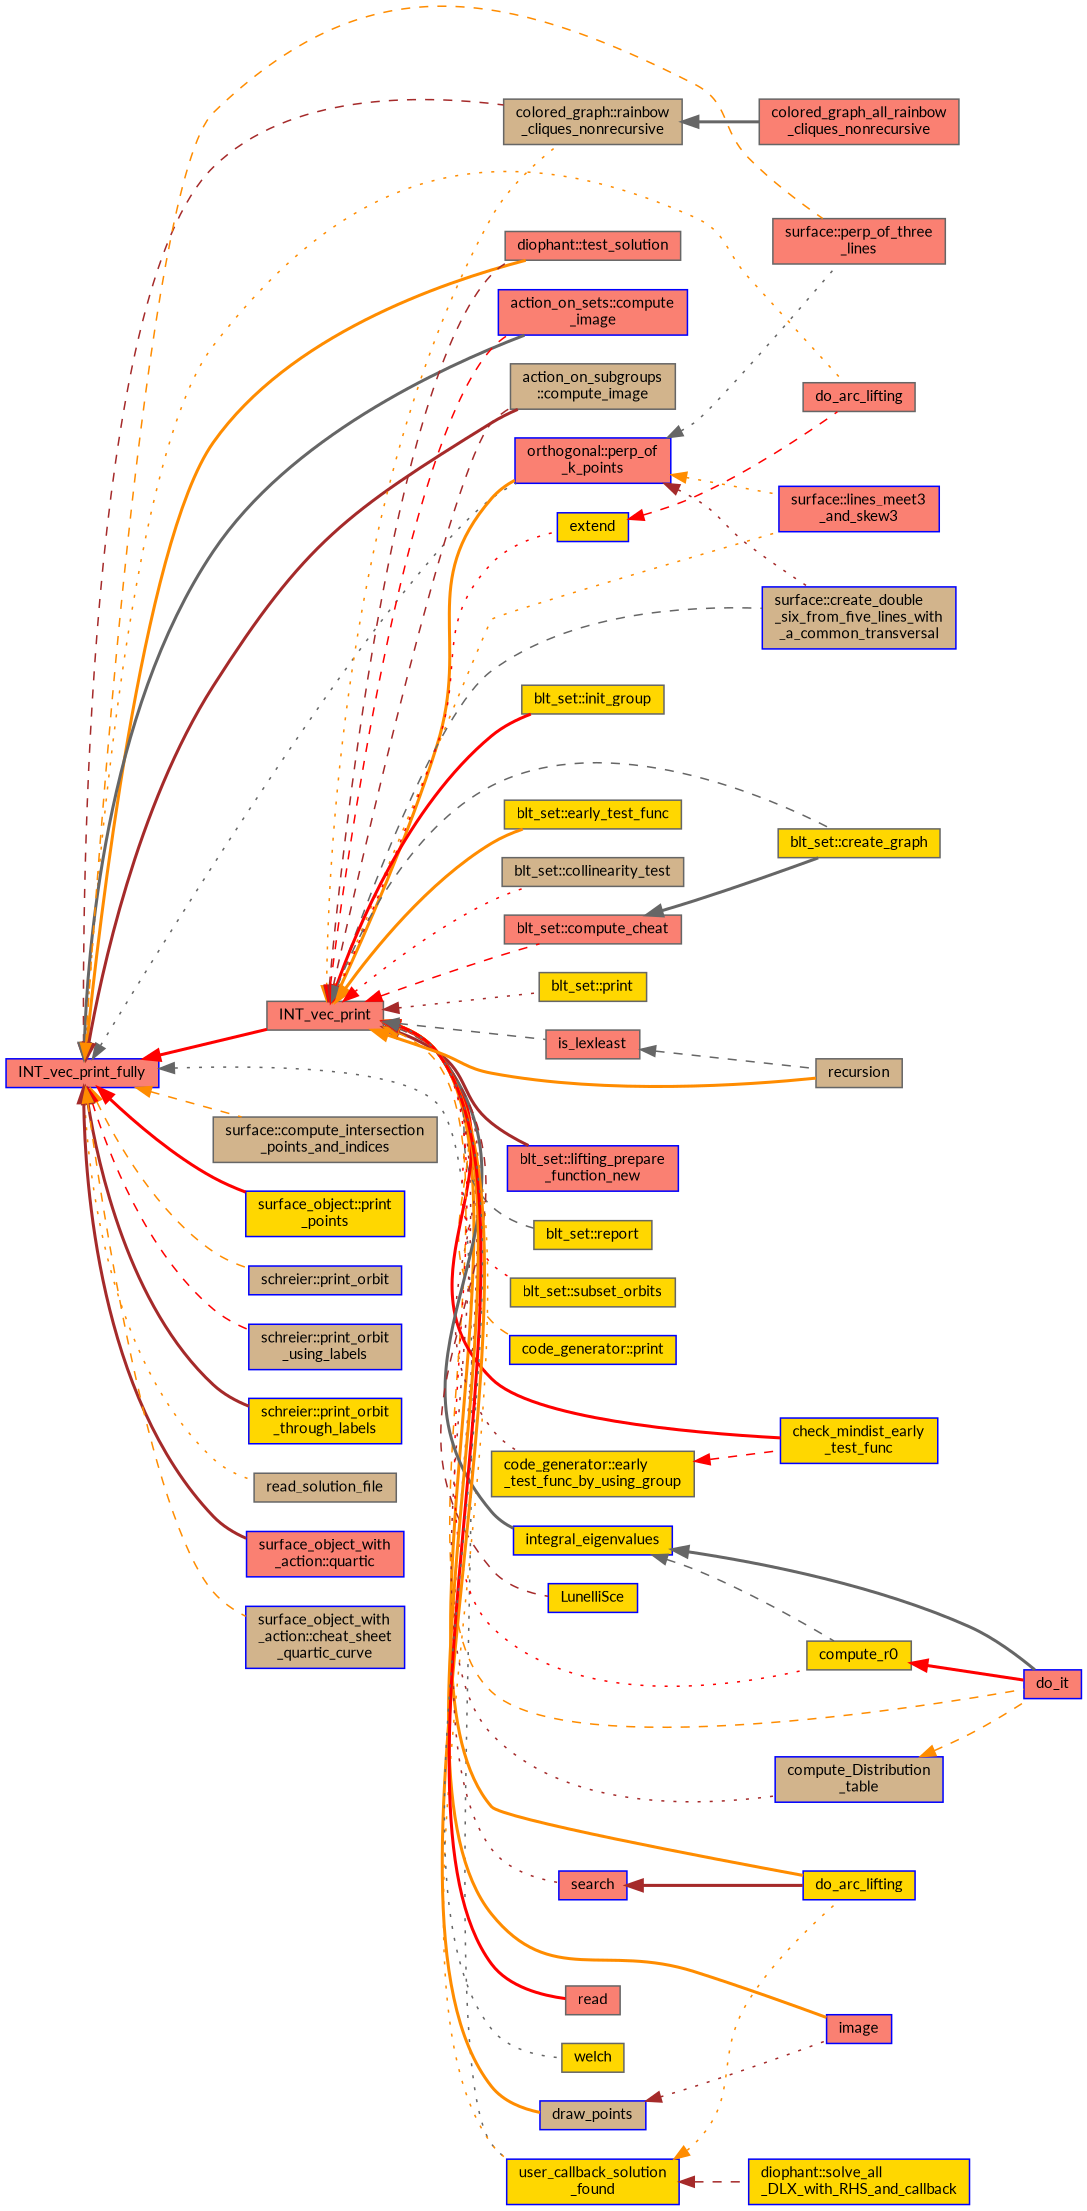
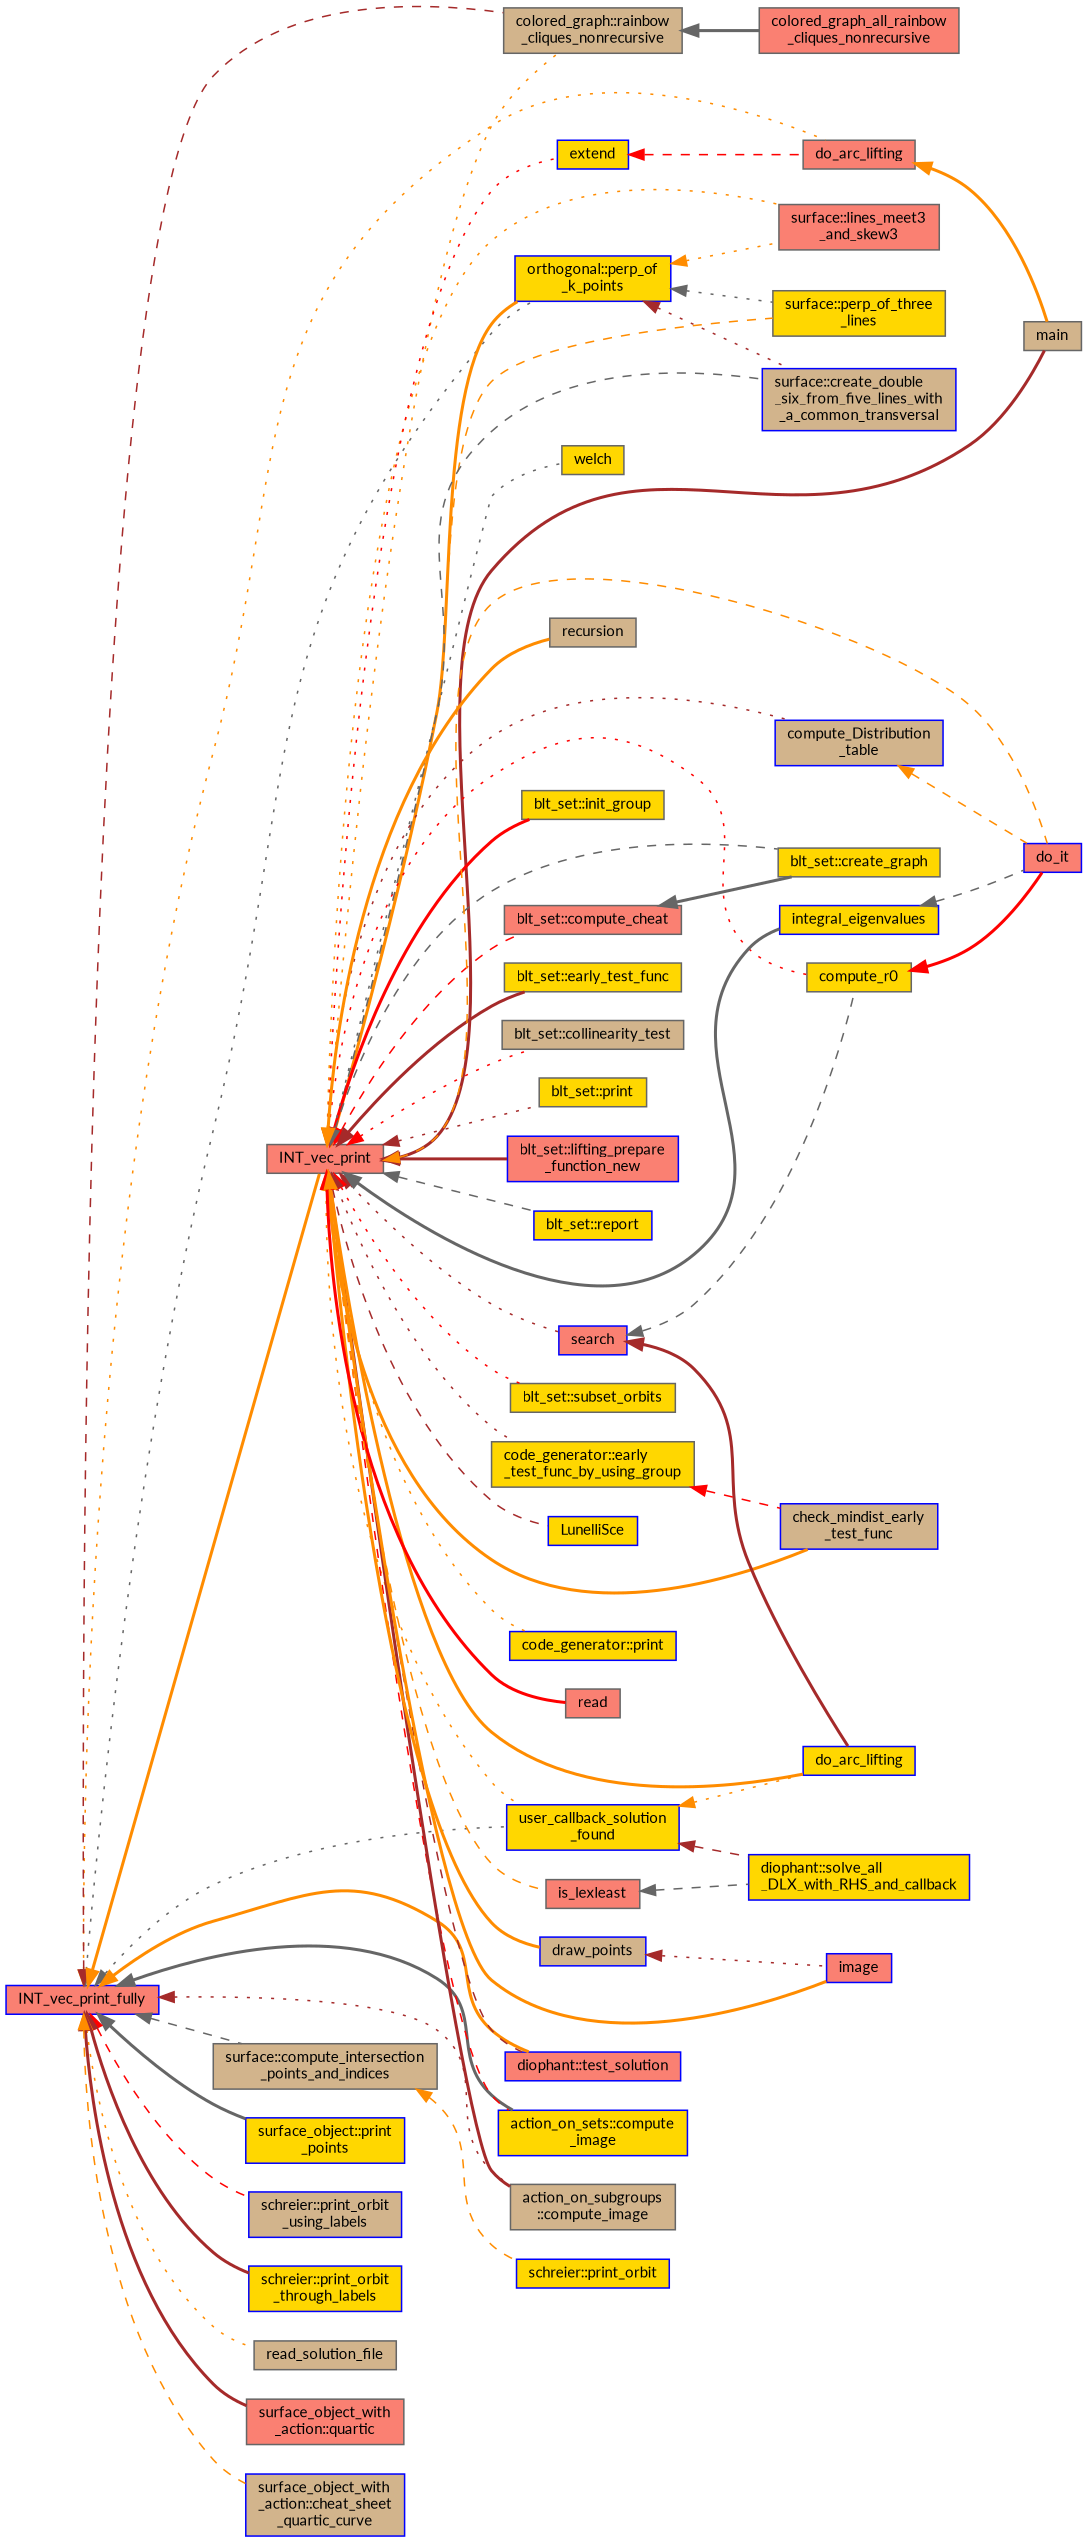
(185, 180) -> (477, 404)
(859, 241) -> (859, 313)
(593, 246) -> (593, 2066)
(593, 312) -> (593, 2133)
none -> (1053, 336)
(593, 461) -> (593, 279)
(859, 509) -> (859, 227)
(223, 671) -> (397, 2014)
(404, 689) -> (402, 1694)
(424, 897) -> (428, 1051)
(472, 1031) -> (418, 1694)
(213, 1042) -> (206, 1572)
(736, 1060) -> (702, 1887)
(196, 1104) -> (196, 2031)
(174, 1152) -> (174, 2079)
(465, 1176) -> (409, 1489)
(158, 1199) -> (465, 2184)
(593, 1235) -> (593, 1225)
(325, 1280) -> (593, 2274)
(495, 1381) -> (457, 1530)
(859, 1441) -> (859, 1526)
(325, 1554) -> (325, 2422)
(869, 1591) -> (980, 887)
(752, 1596) -> (783, 1186)
